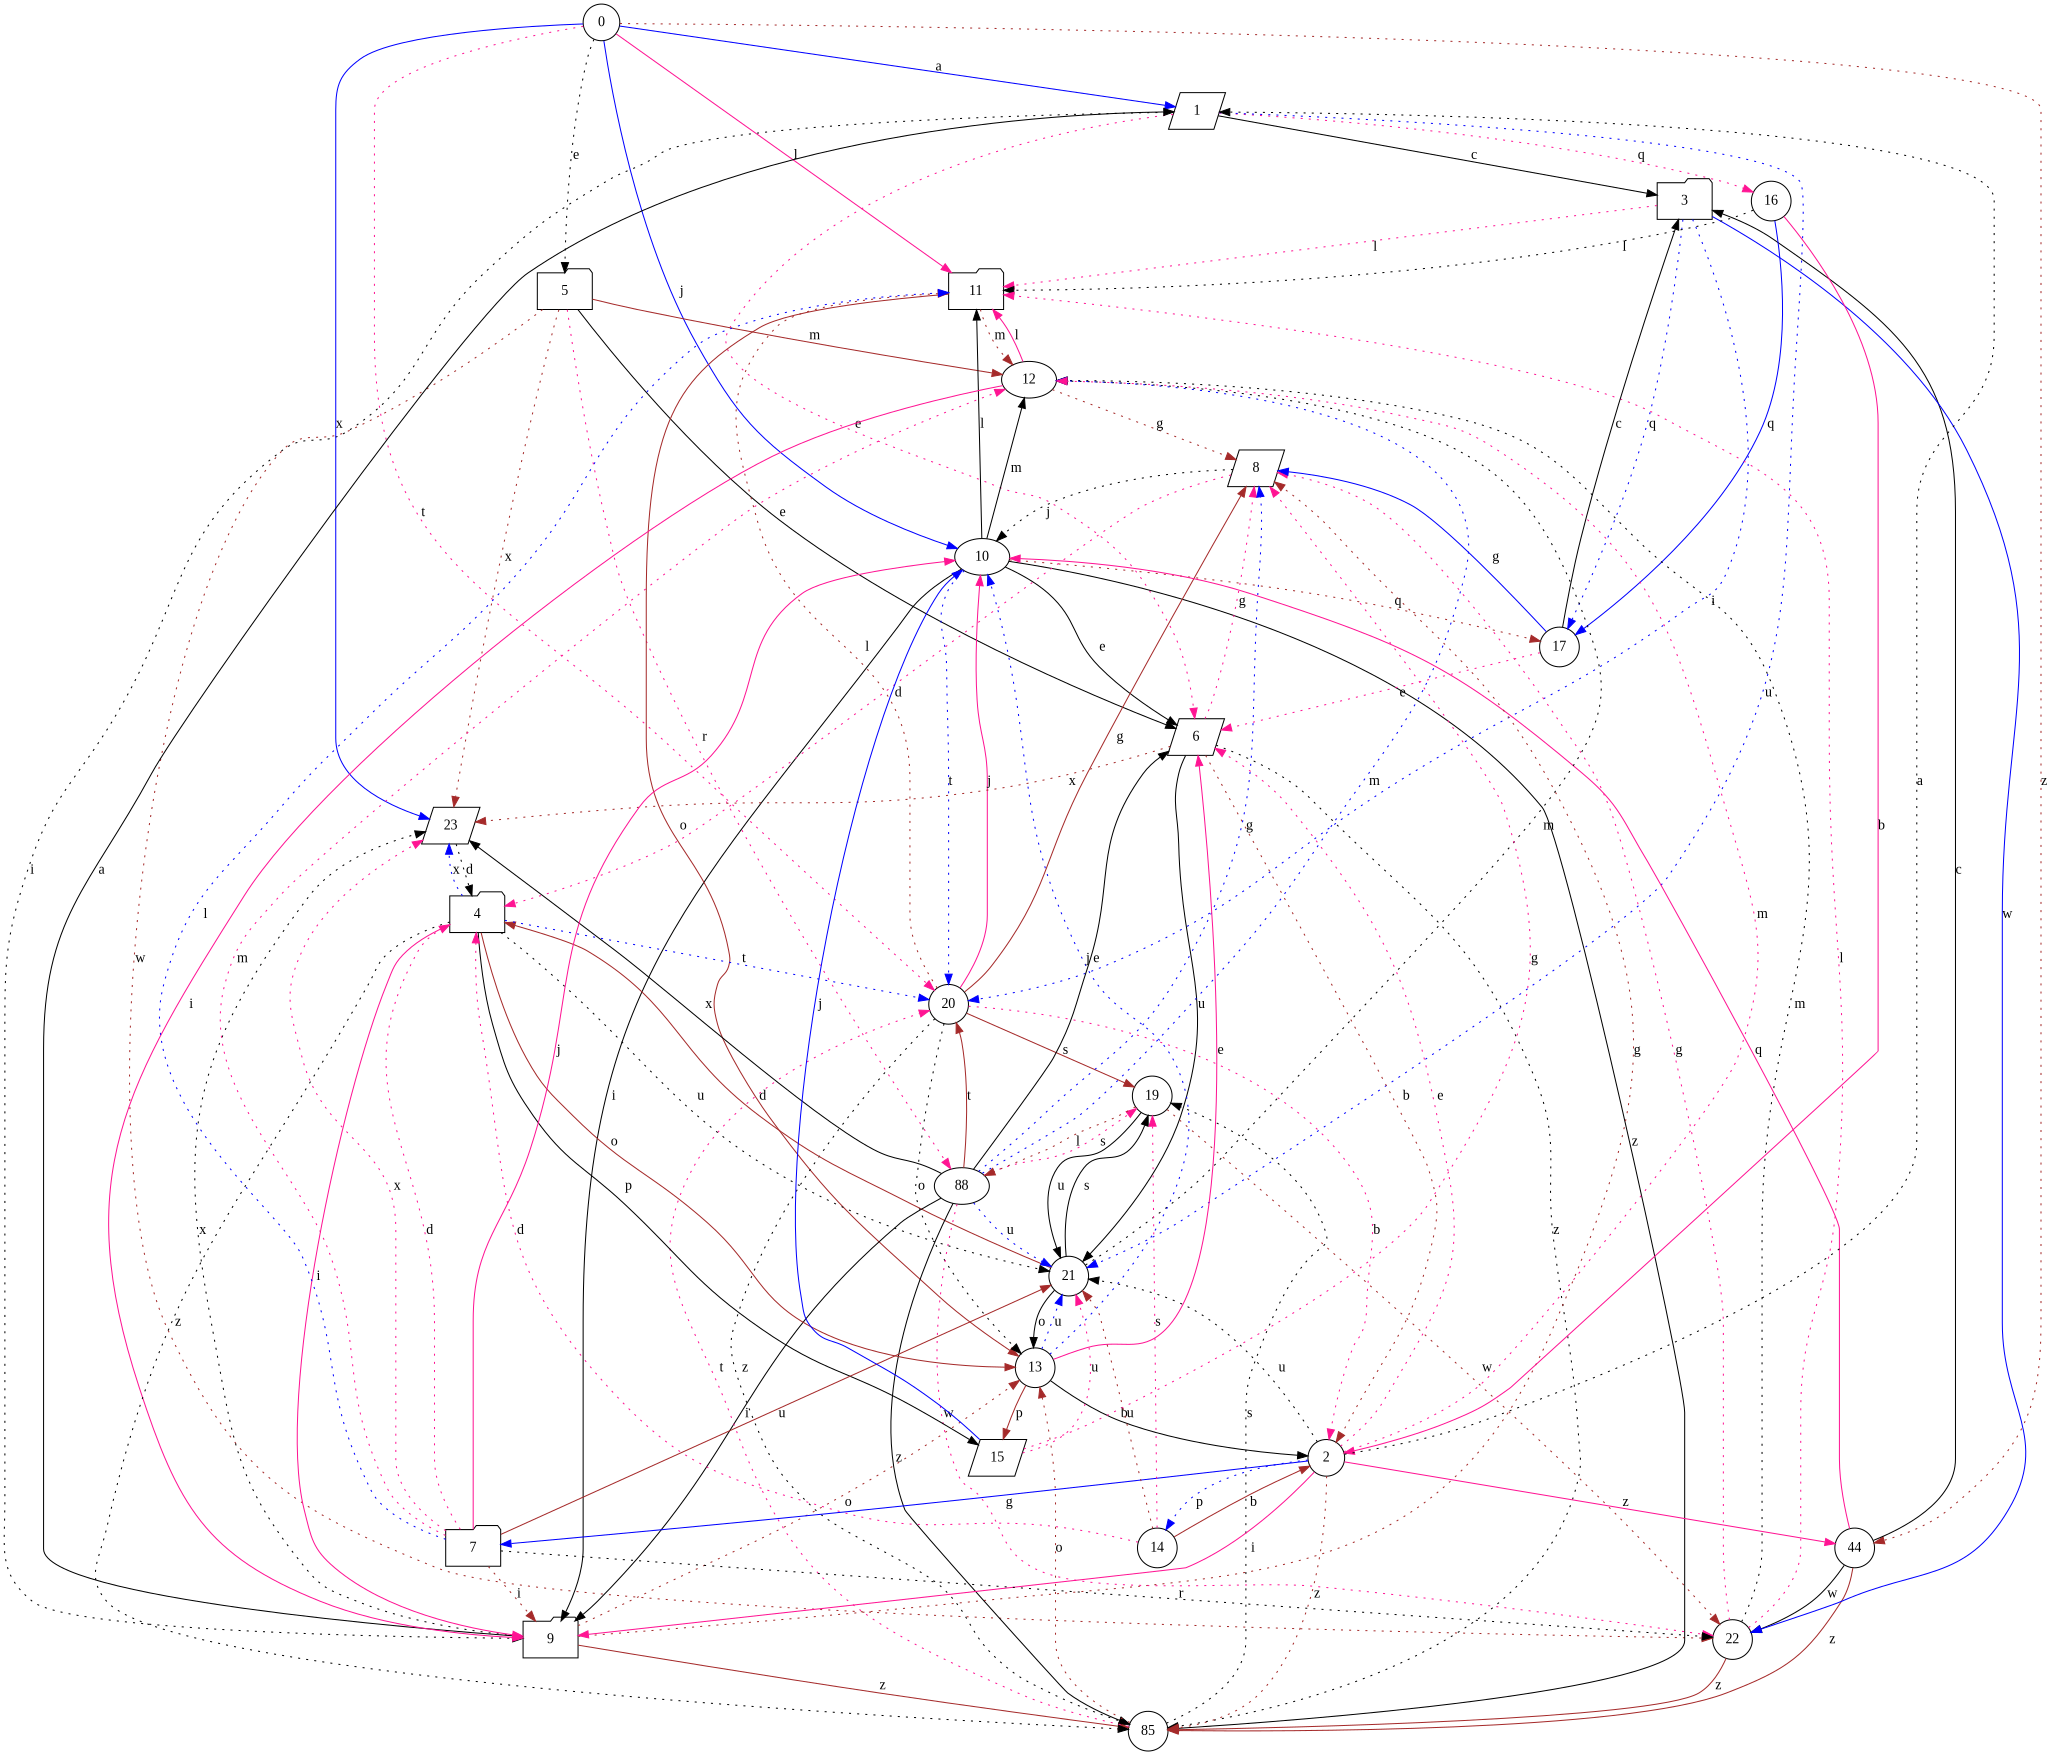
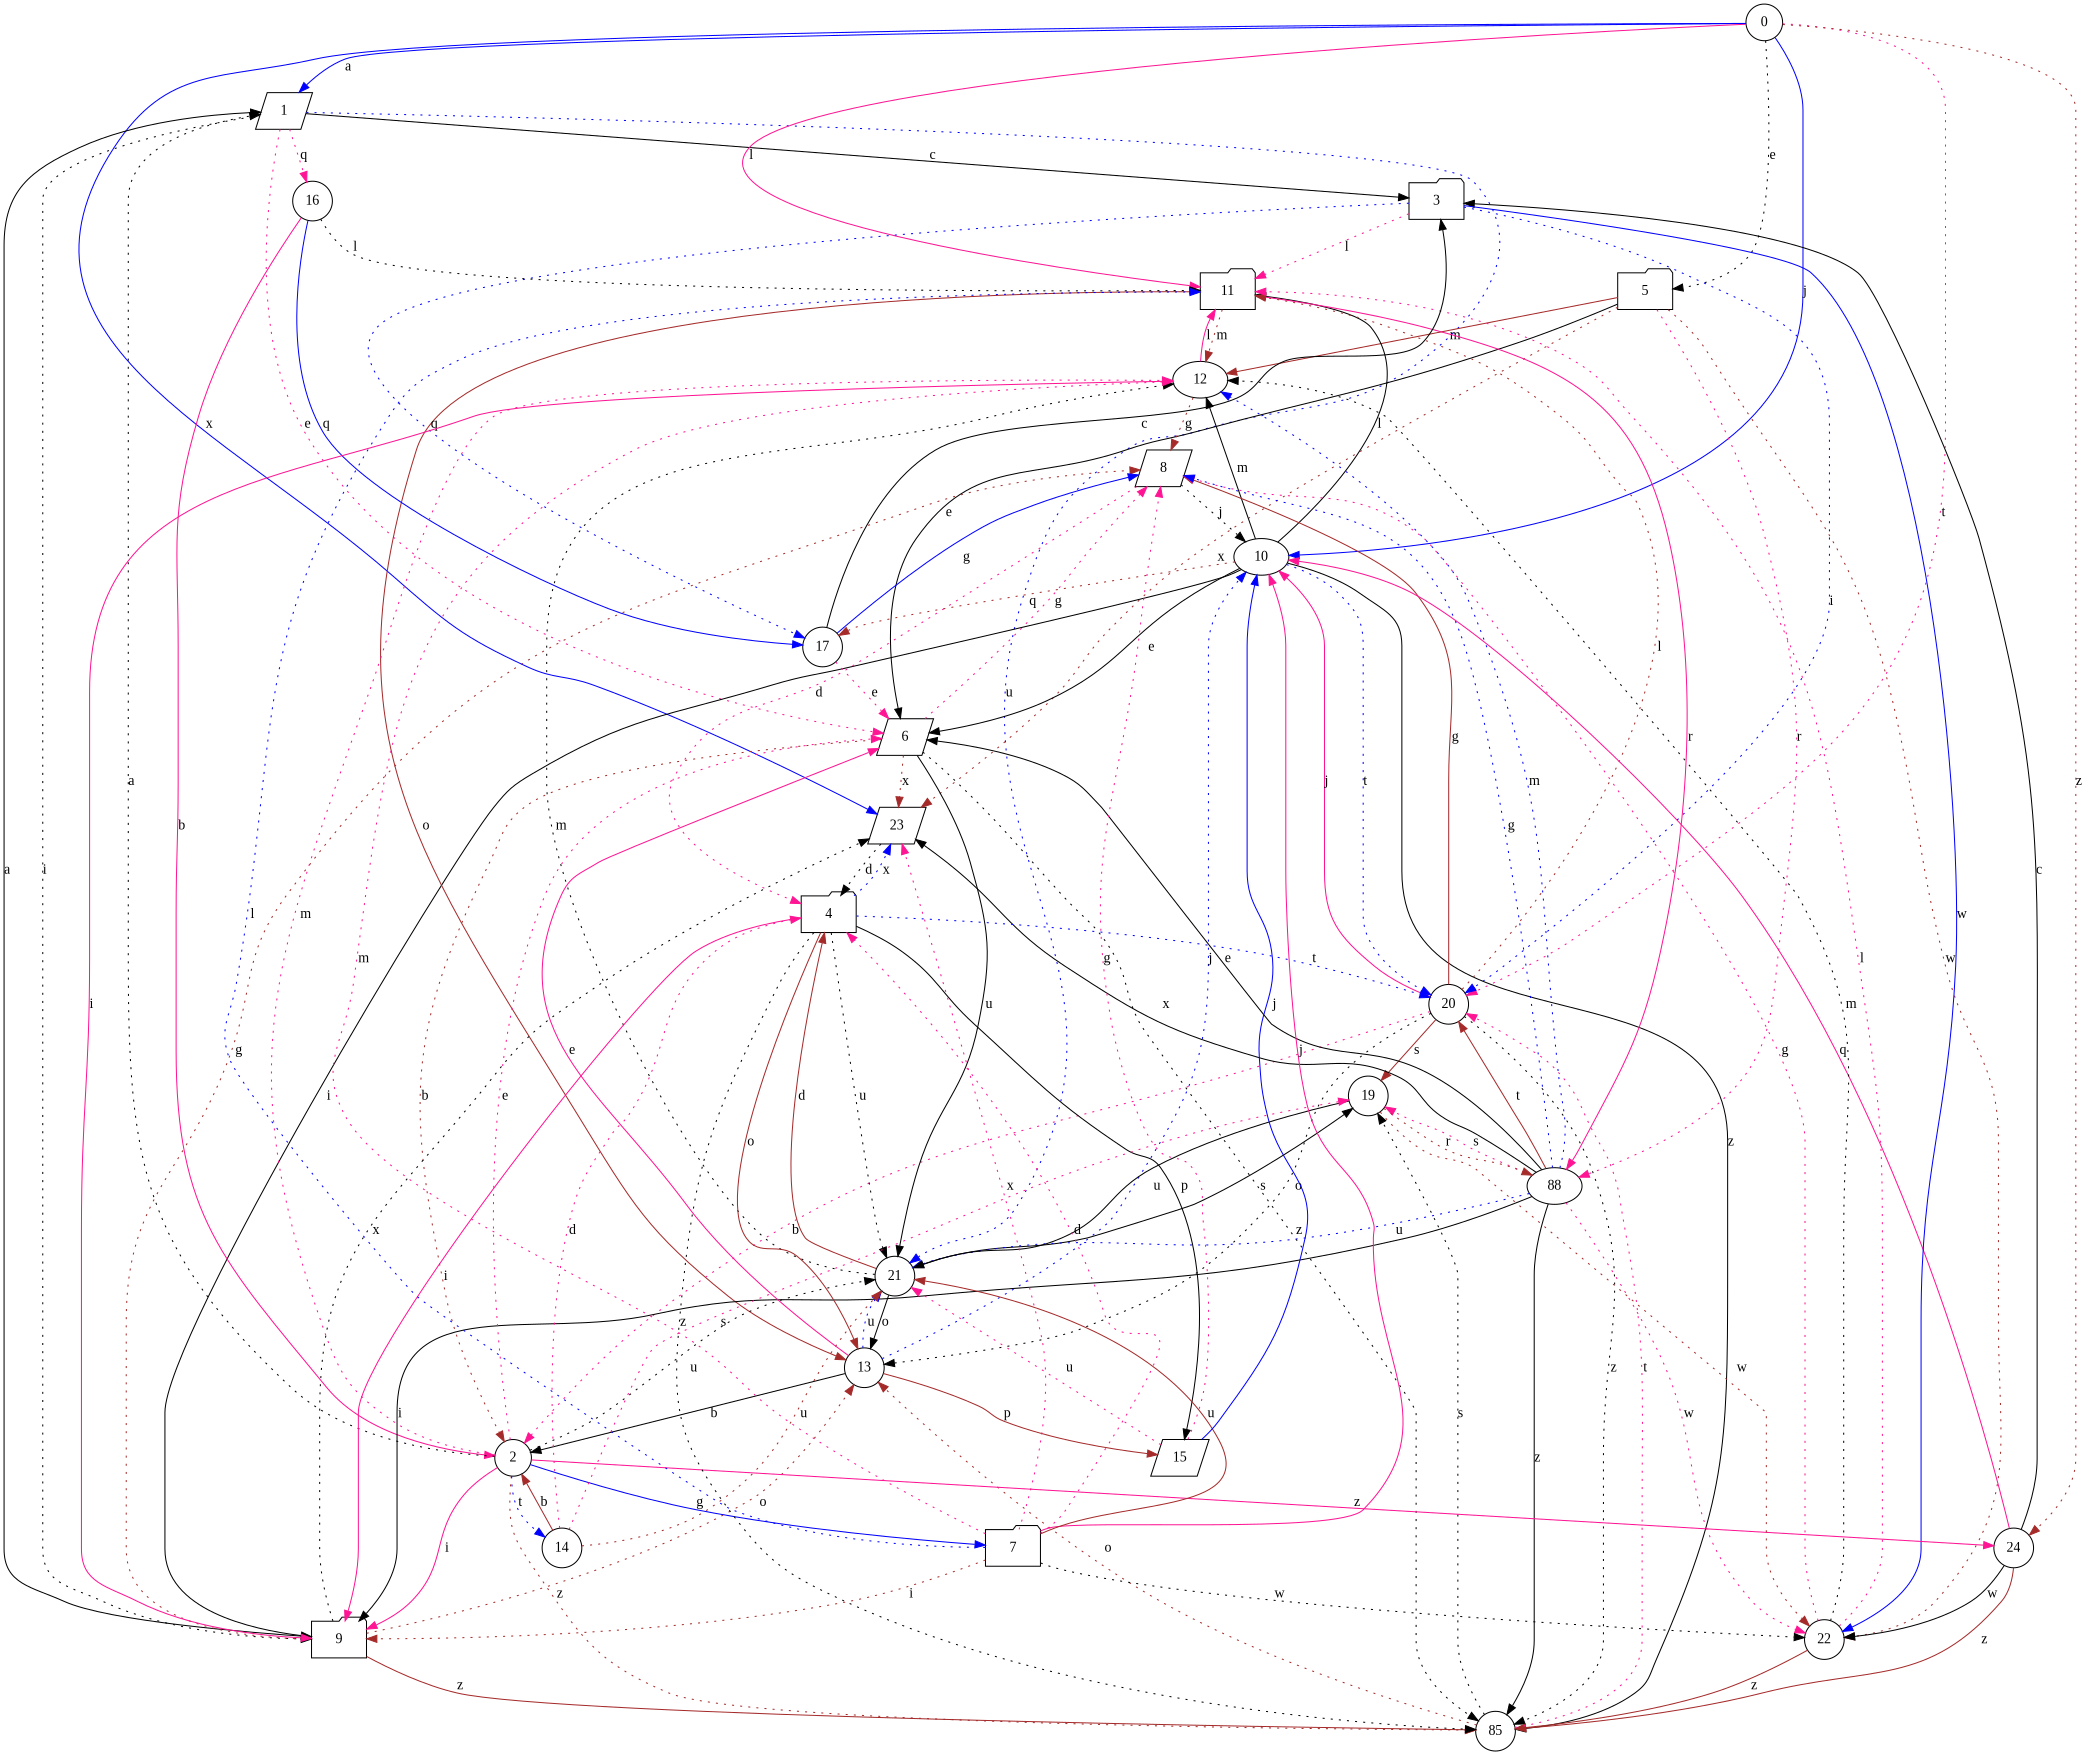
none -> (1679, 601)
(1078, 1142) -> (1448, 1142)
(1200, 1502) -> (520, 1502)
(1855, 1548) -> (2014, 1548)
(1181, 1594) -> (1280, 1594)
